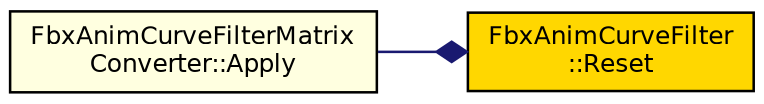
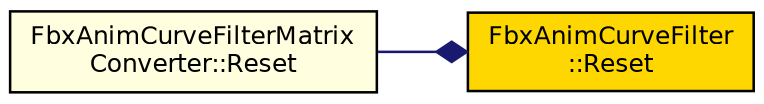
(193, 52) -> (193, 52)
